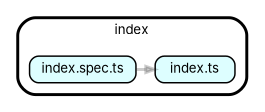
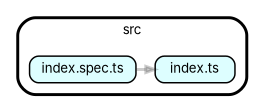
(132, 31) -> (132, 31)
